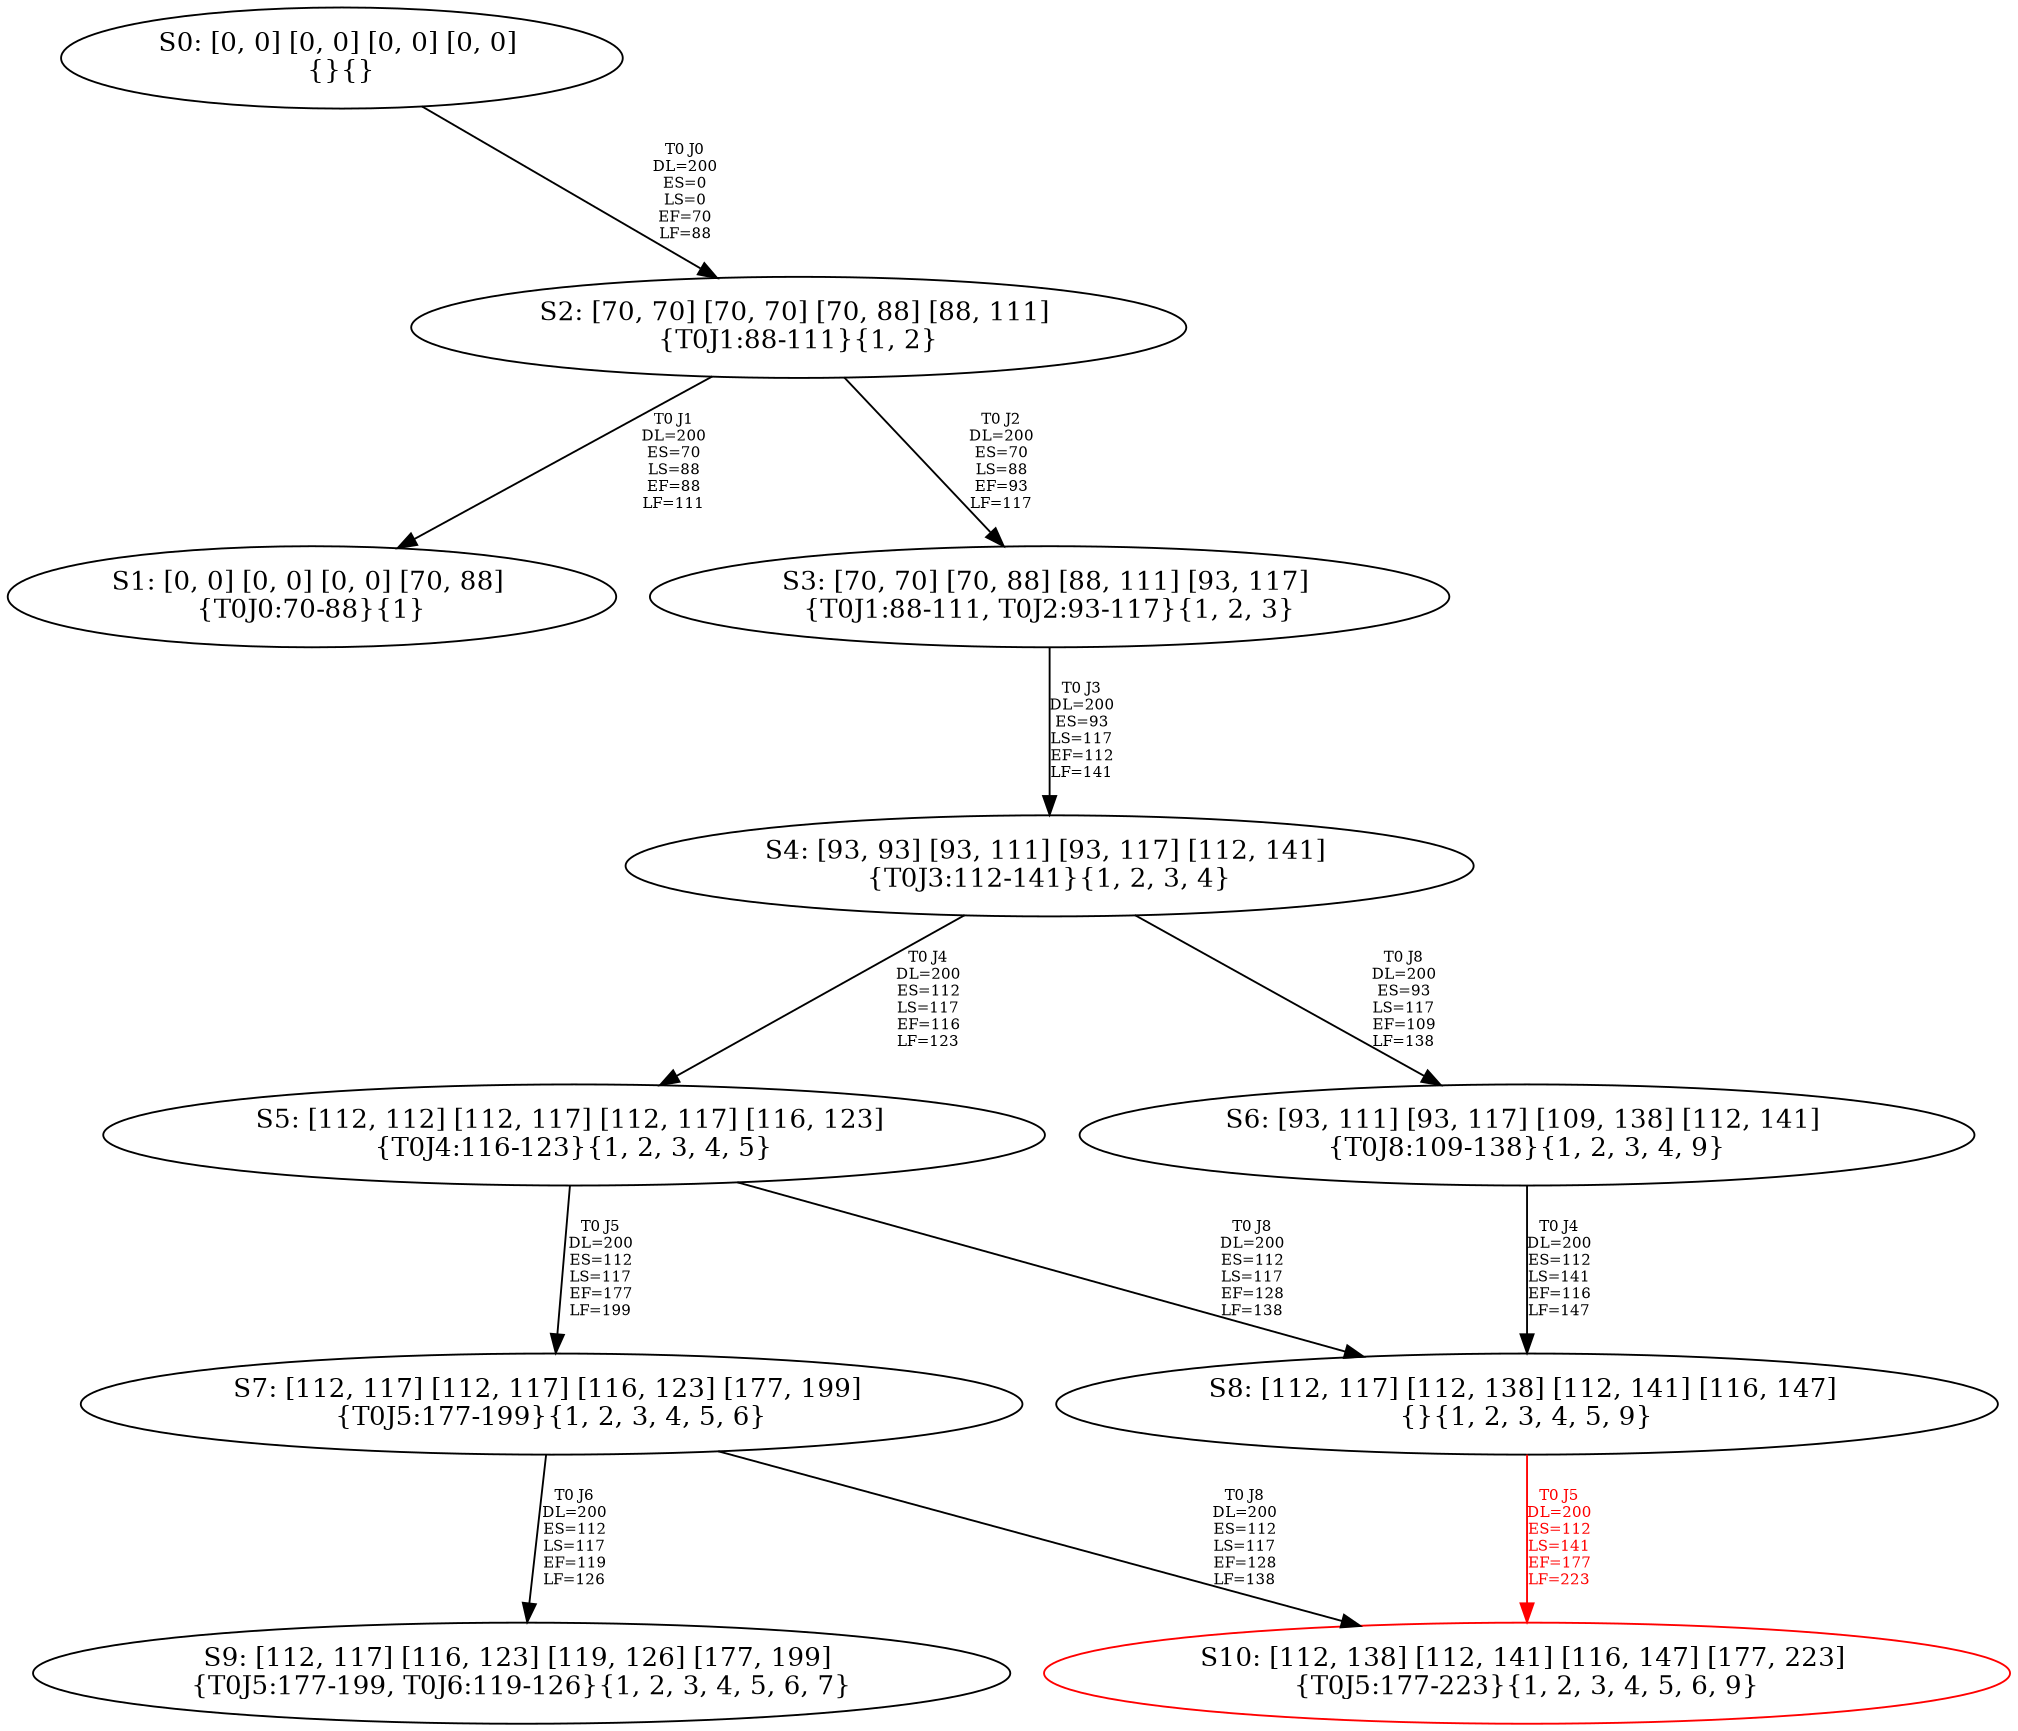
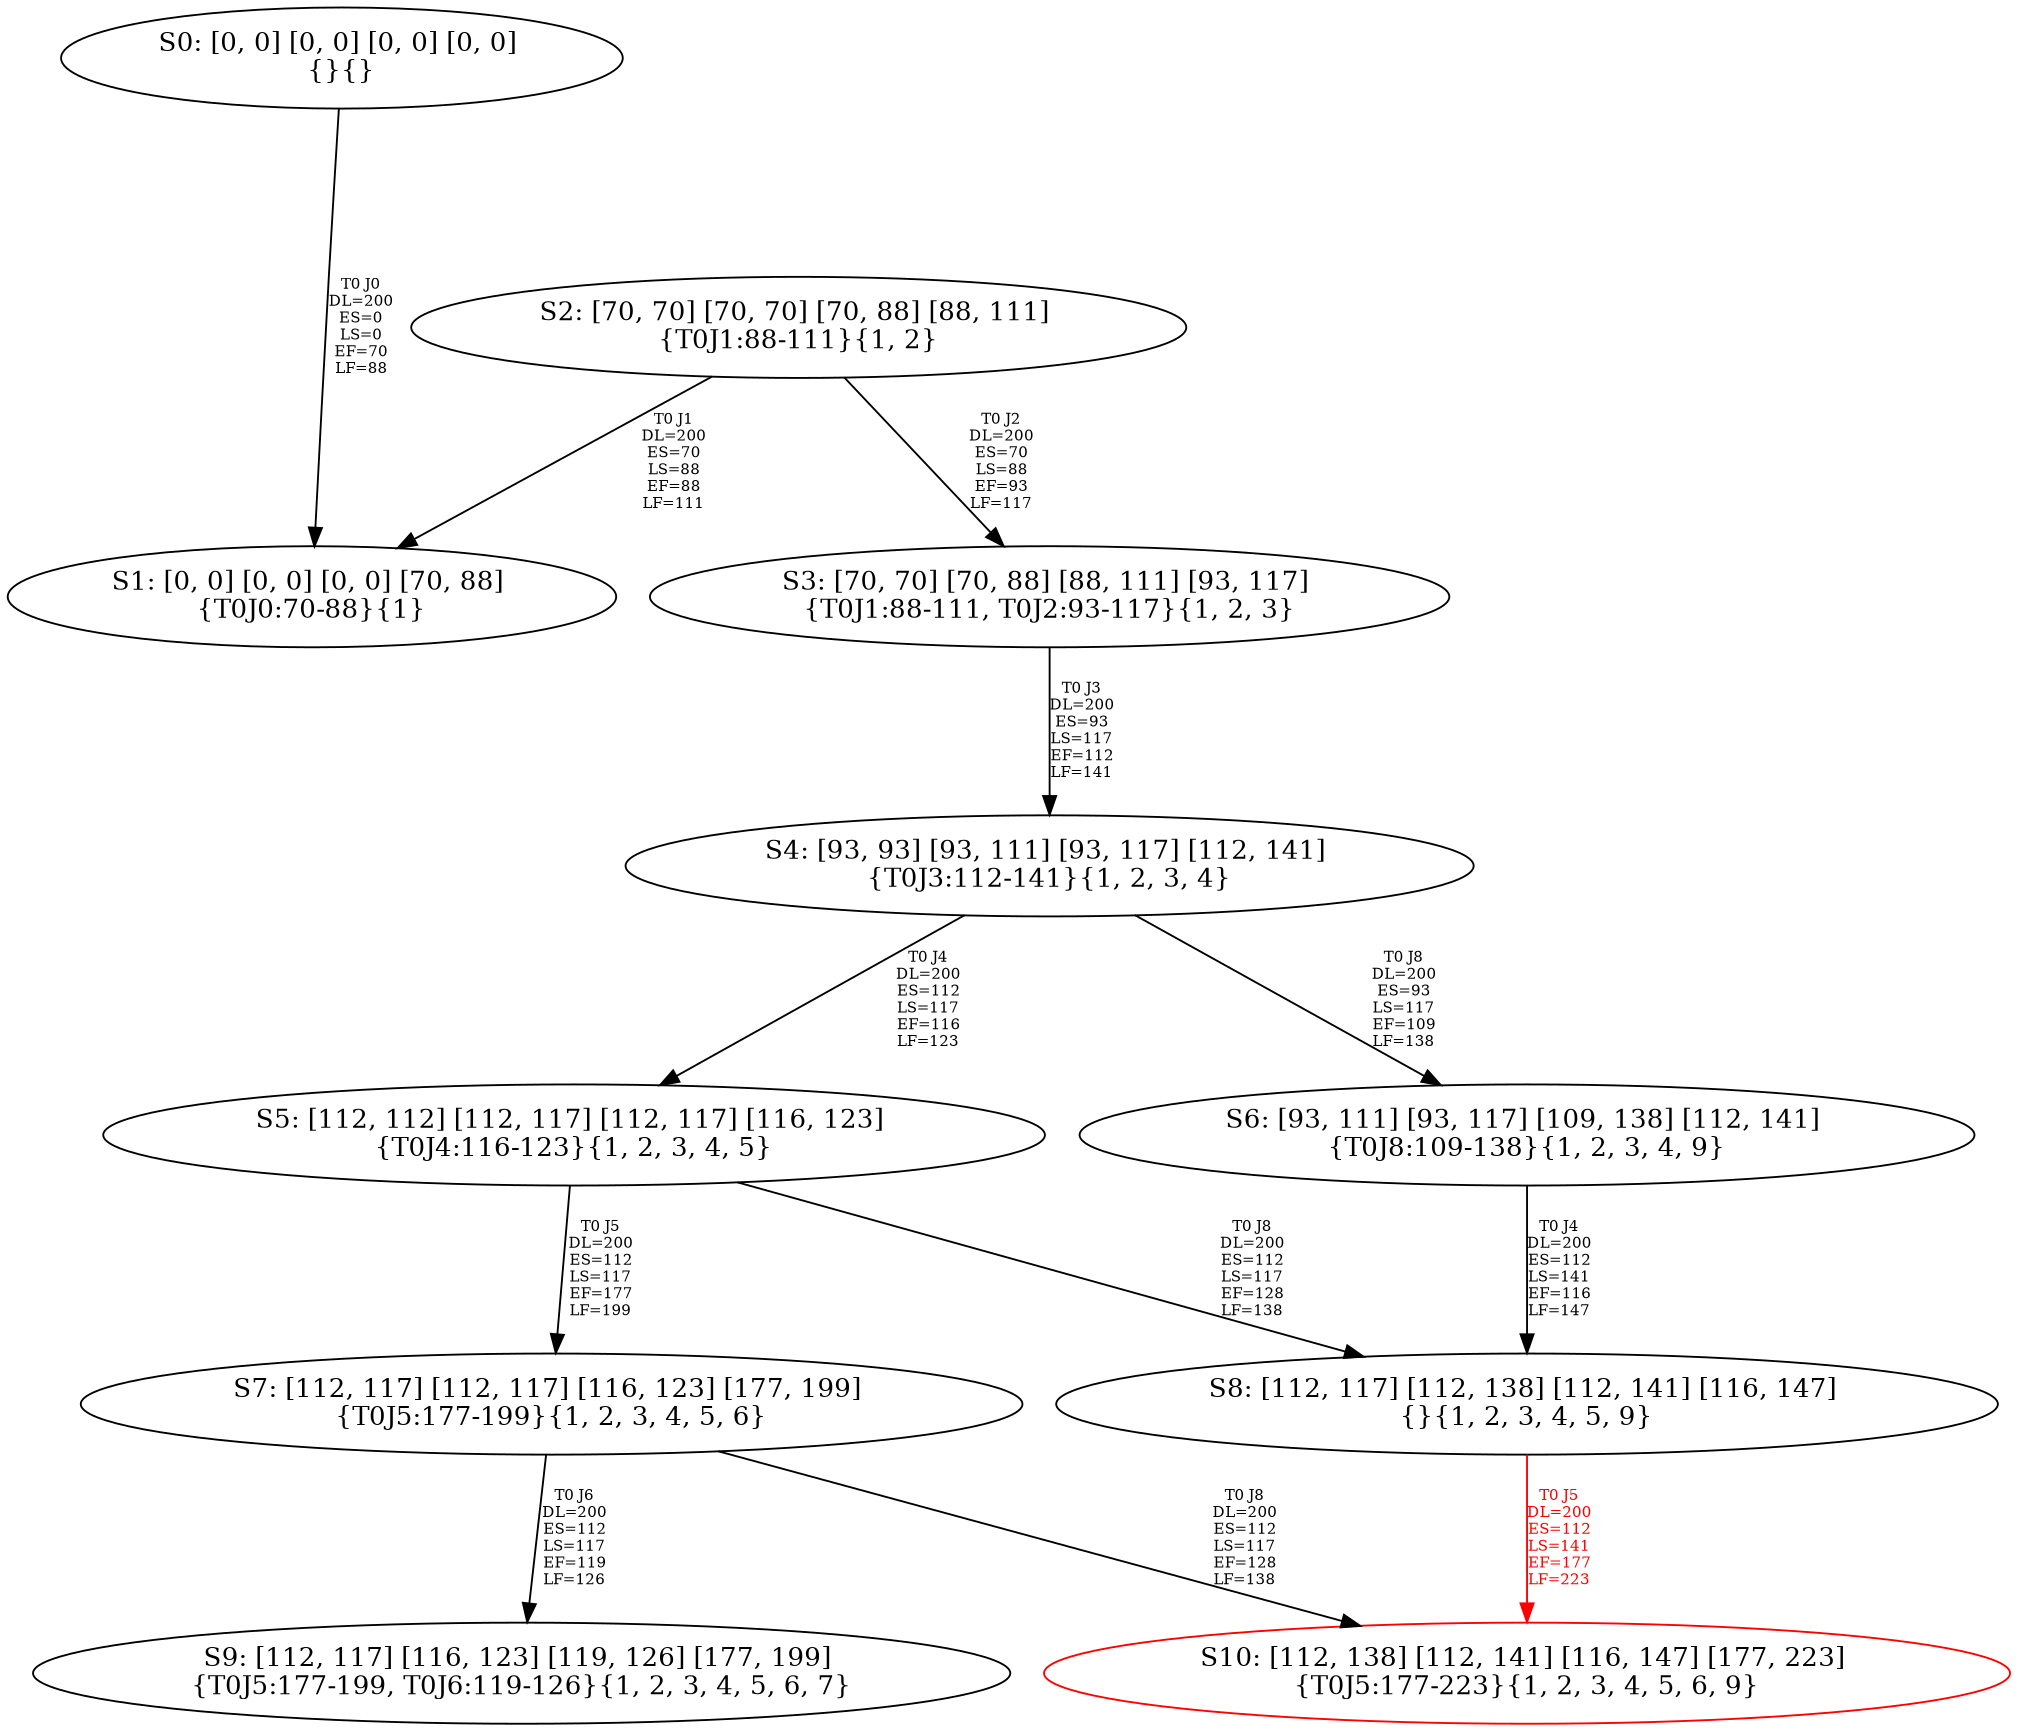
(561, 187) -> (327, 318)
